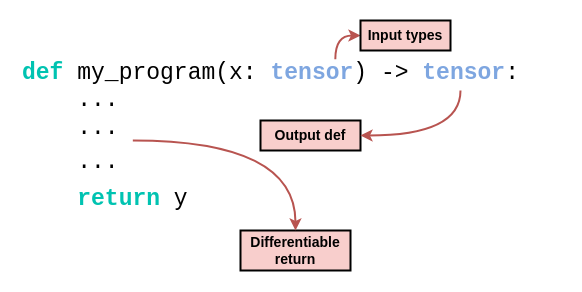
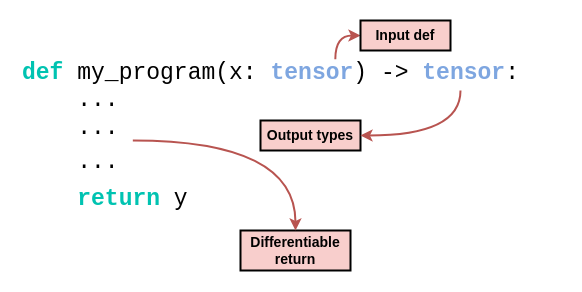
(406, 36) -> (406, 36)
(311, 136) -> (311, 136)
